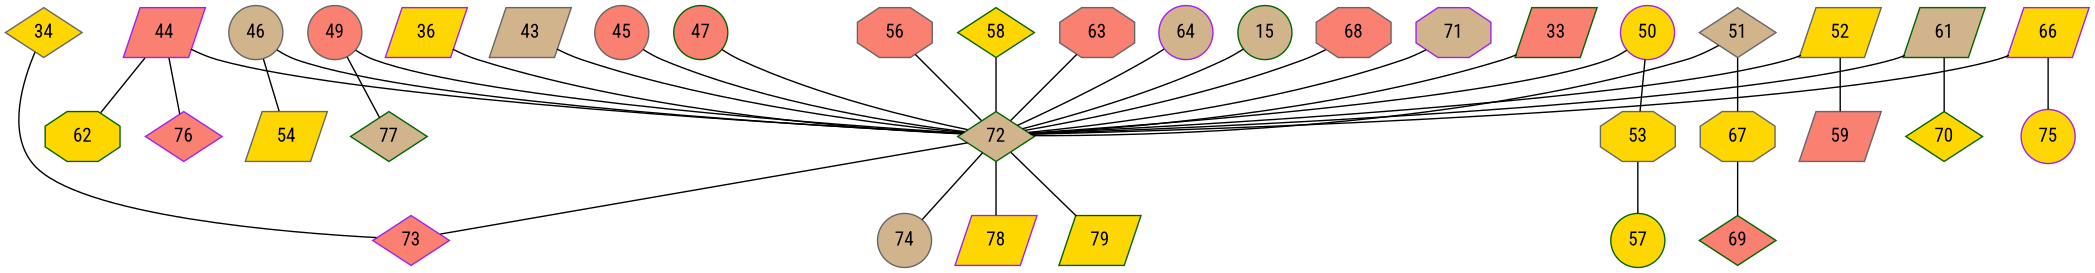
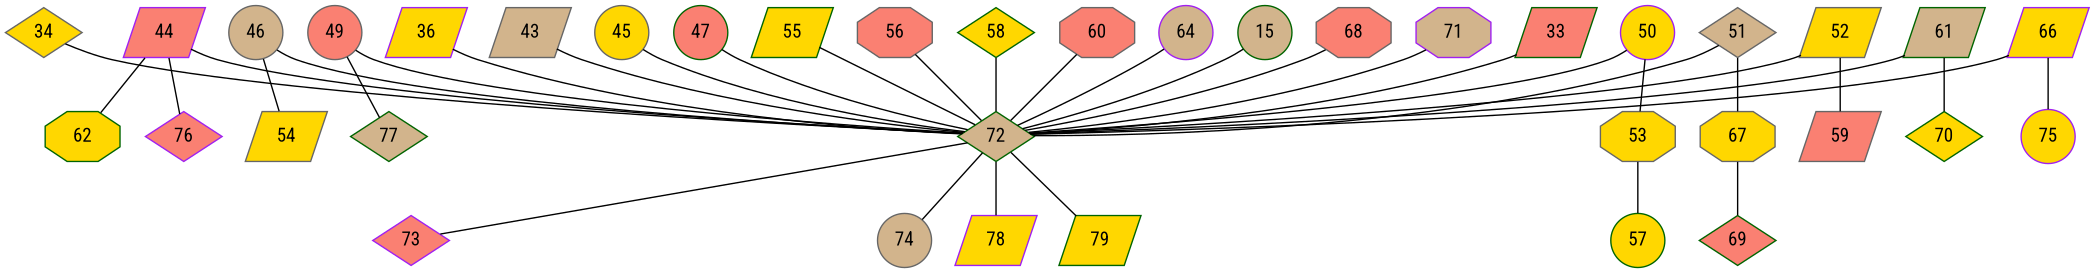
(622, 33) -> (622, 33)
none -> (792, 33)
(1097, 33) -> (1097, 33)
(142, 210) -> (332, 90)
